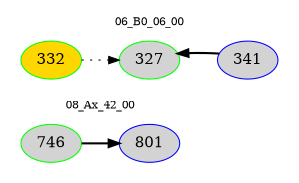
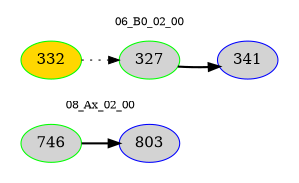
(149, 23) -> (149, 23)
(204, 53) -> (193, 67)
(100, 106) -> (100, 106)
(149, 143) -> (149, 143)
